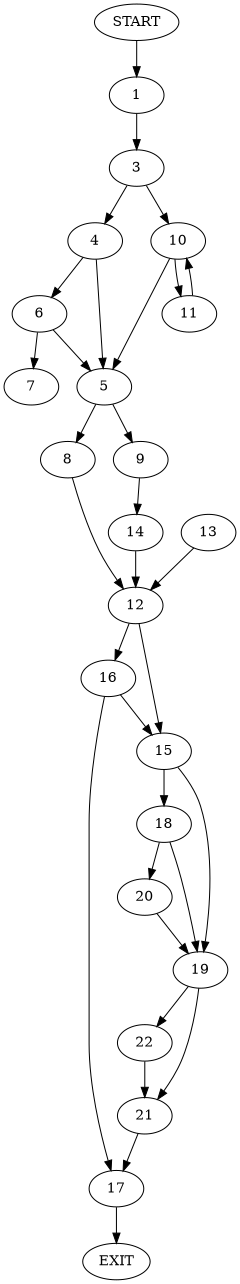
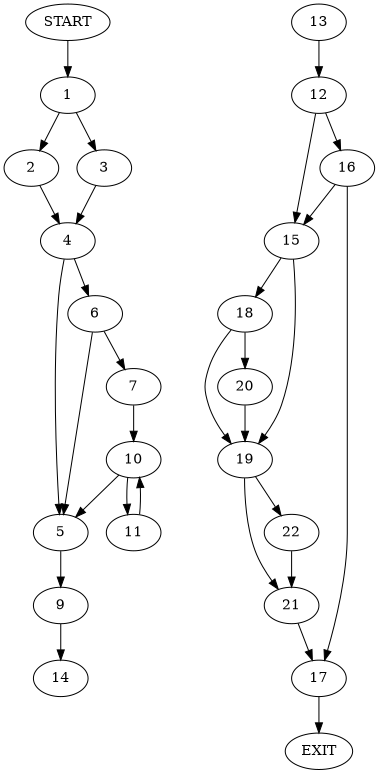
none -> (31, 168)
(155, 200) -> (134, 418)
(68, 460) -> none
(136, 564) -> none
